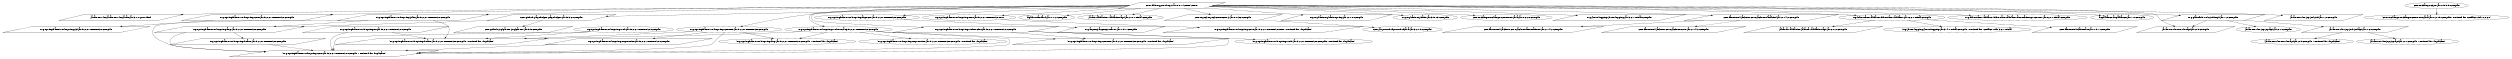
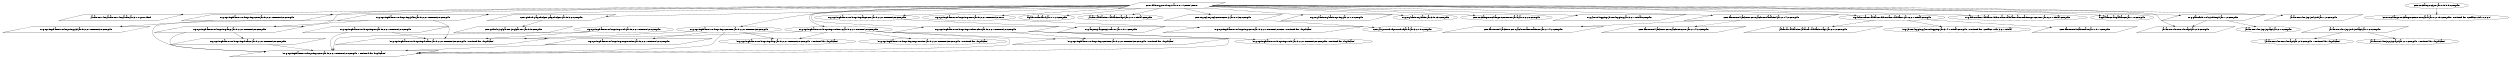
(2283, 23) -> none
(396, 24) -> (694, 7)
(838, 30) -> (838, 30)
